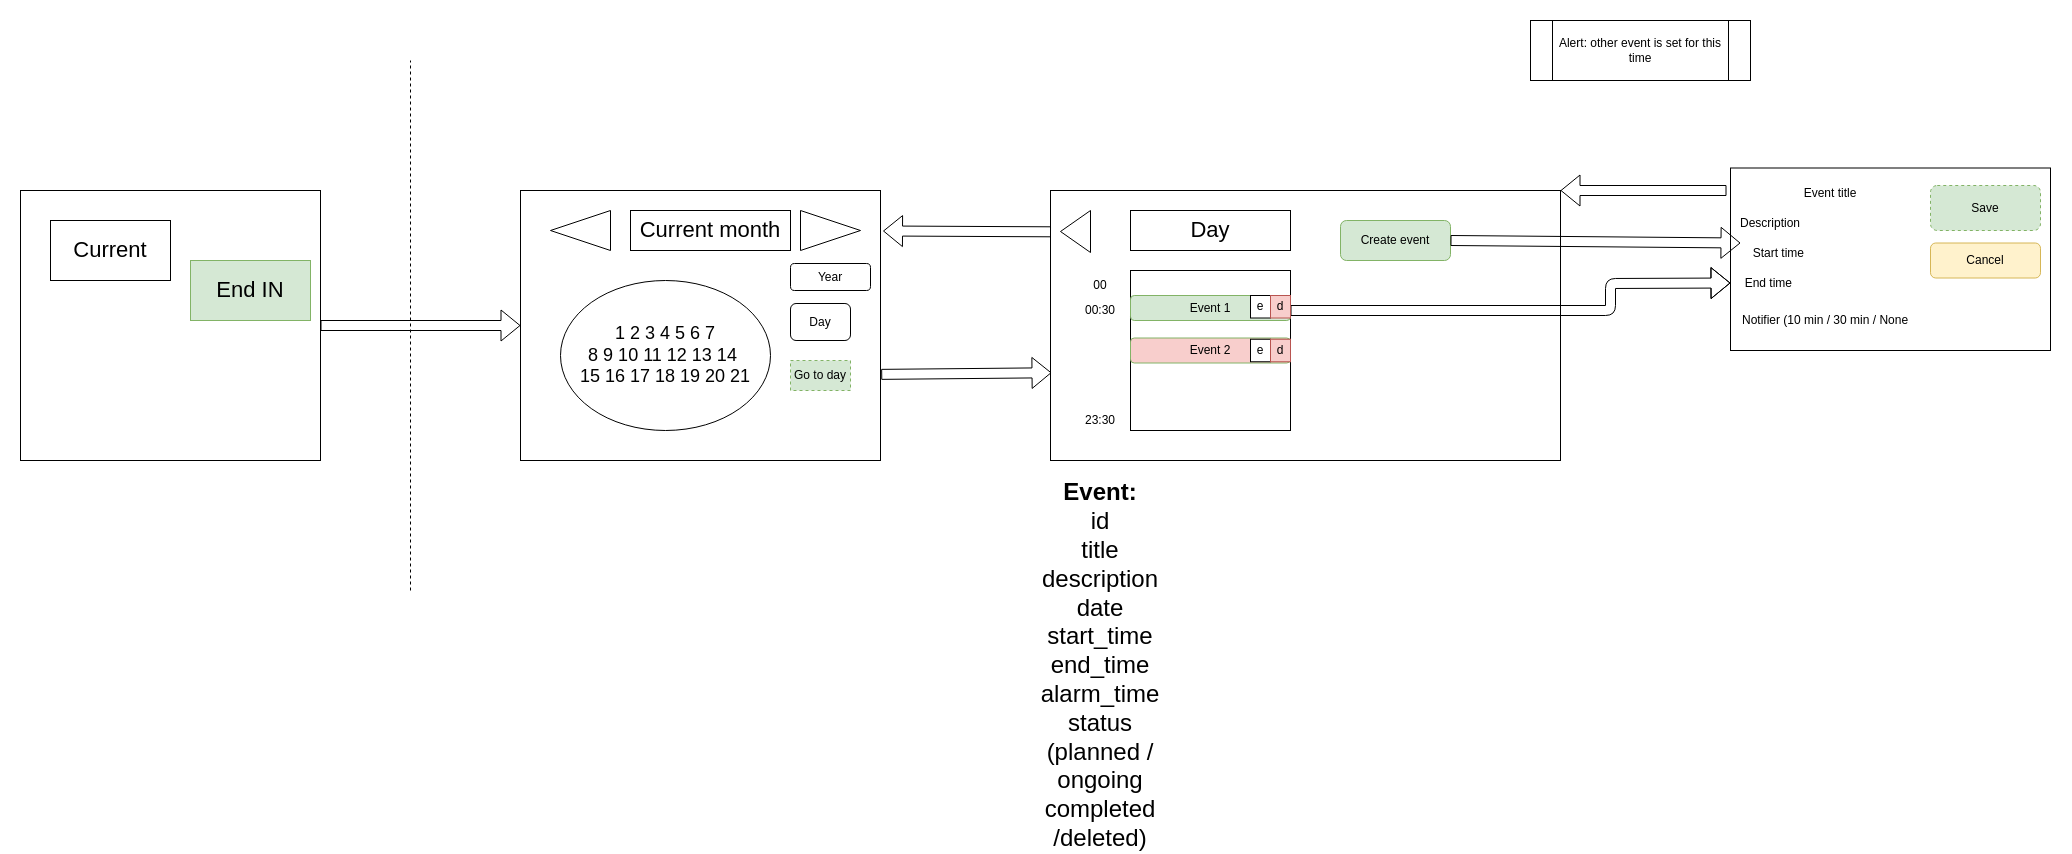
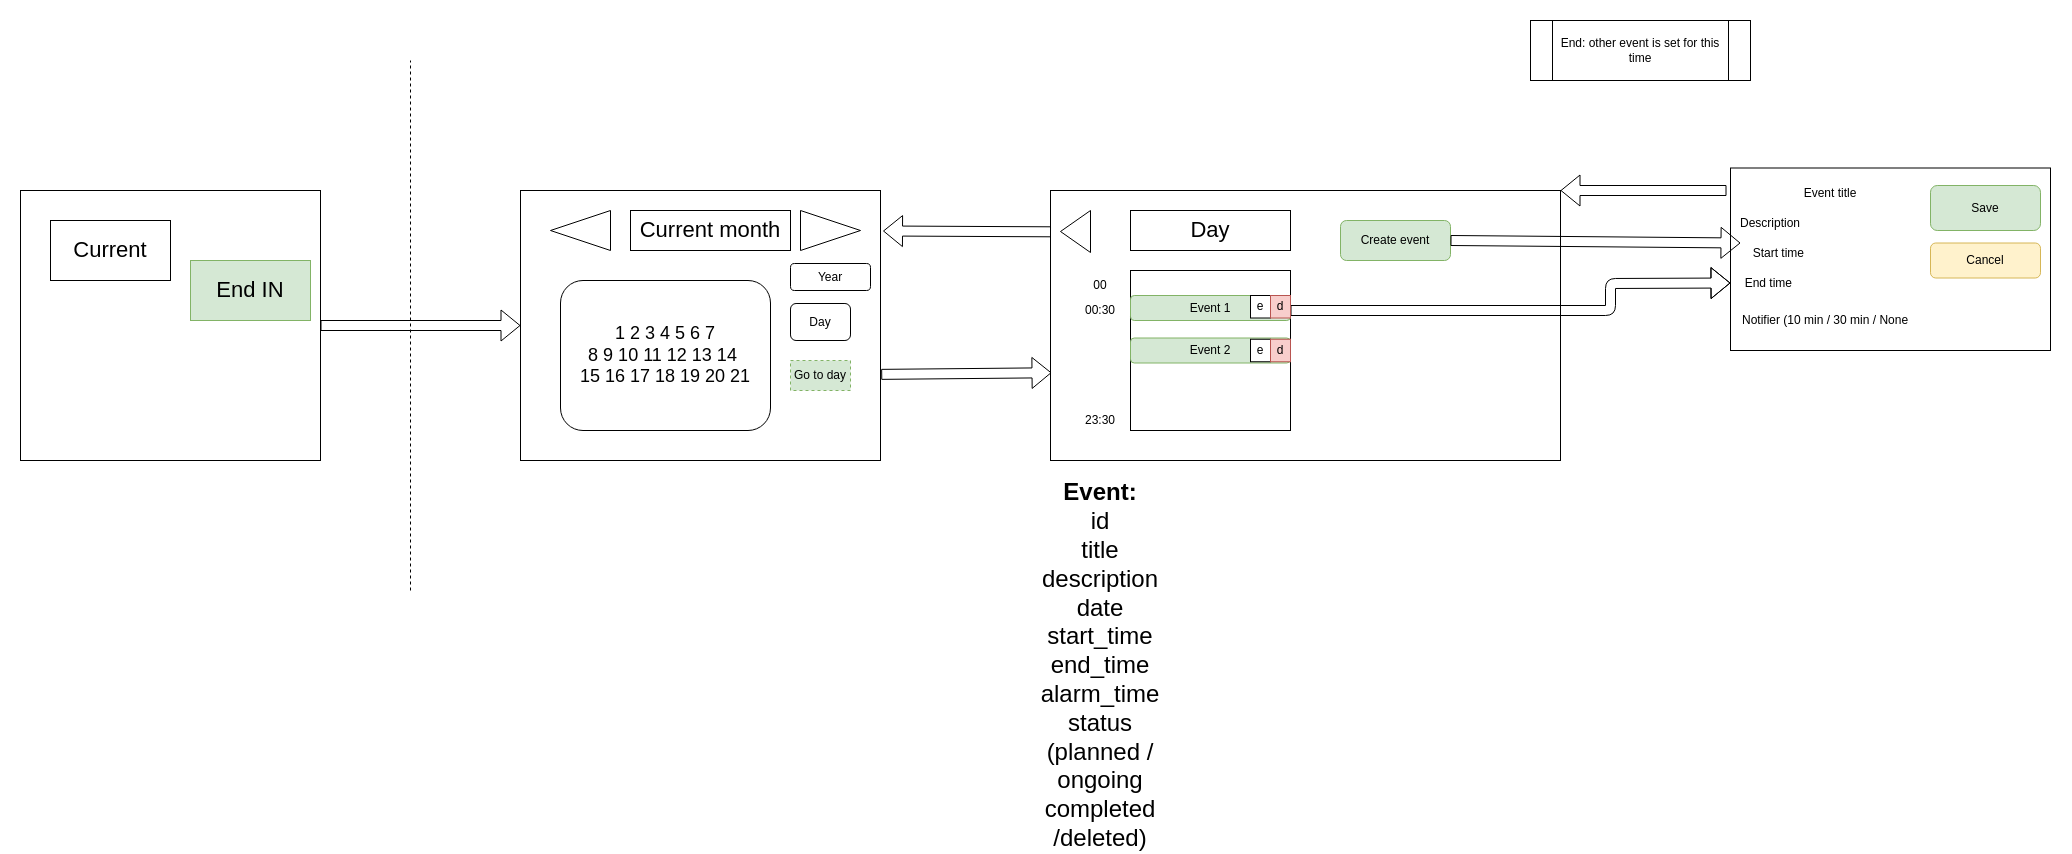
(1641, 51) -> (1641, 51)
(1986, 208) -> (1986, 208)
(1211, 351) -> (1211, 351)
(666, 356) -> (666, 356)
